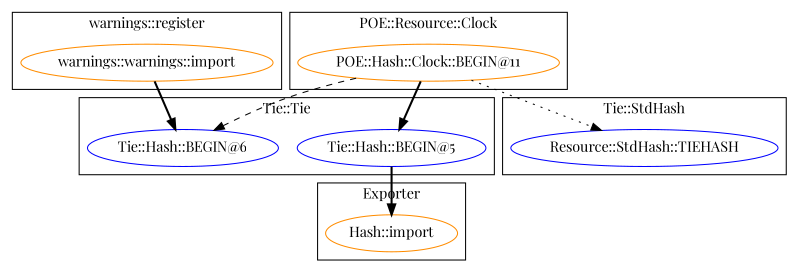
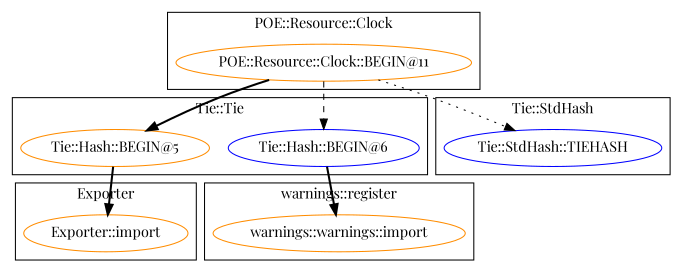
(429, 63) -> (324, 63)
(165, 104) -> (331, 189)
(392, 148) -> (115, 148)
(644, 148) -> (553, 148)
(392, 233) -> (106, 233)
